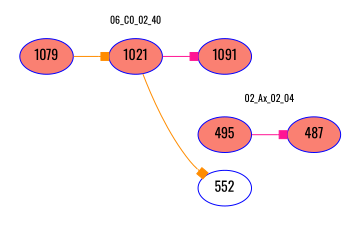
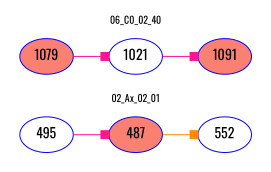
(86, 56) -> (86, 56)
(136, 56) -> (136, 56)
(269, 100) -> (136, 100)
(166, 124) -> (175, 135)
(225, 135) -> (47, 135)
